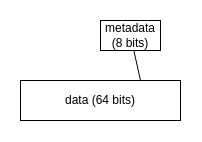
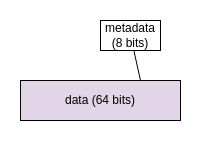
(101, 101) -> (101, 101)
